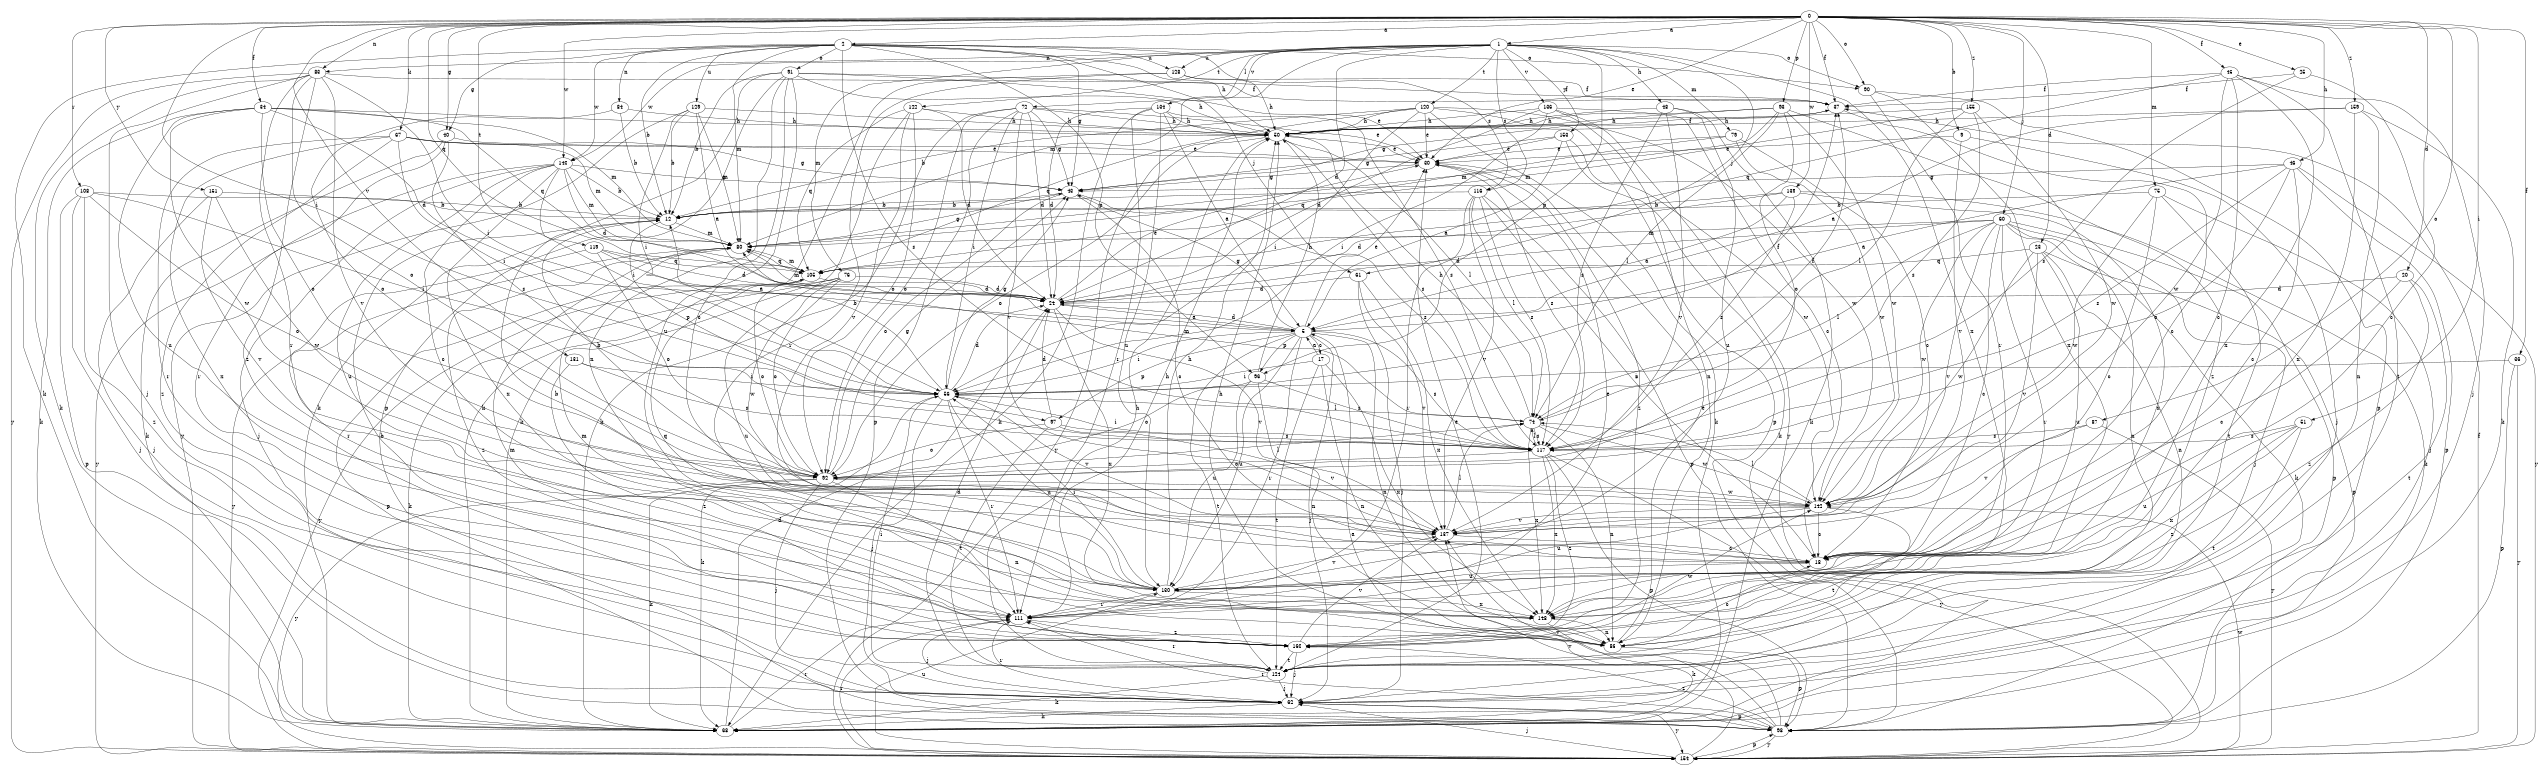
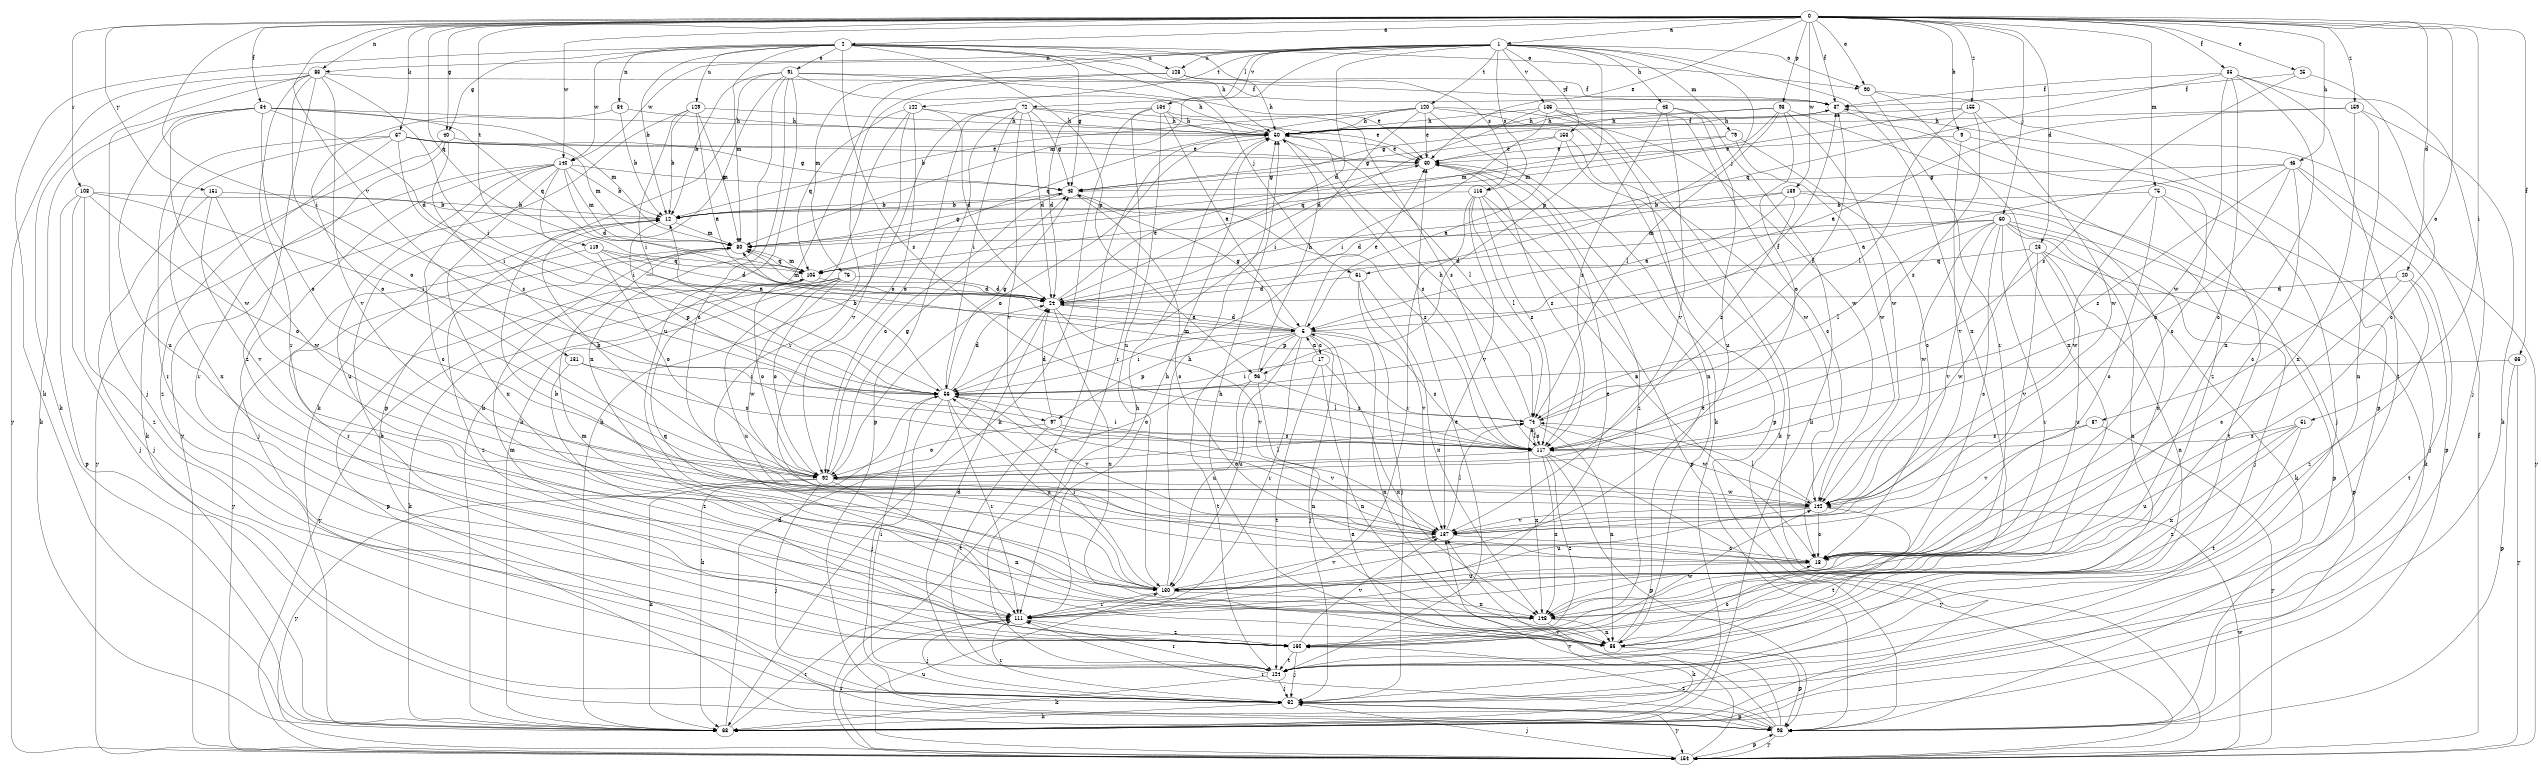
(2230, 73) -> (2230, 73)
